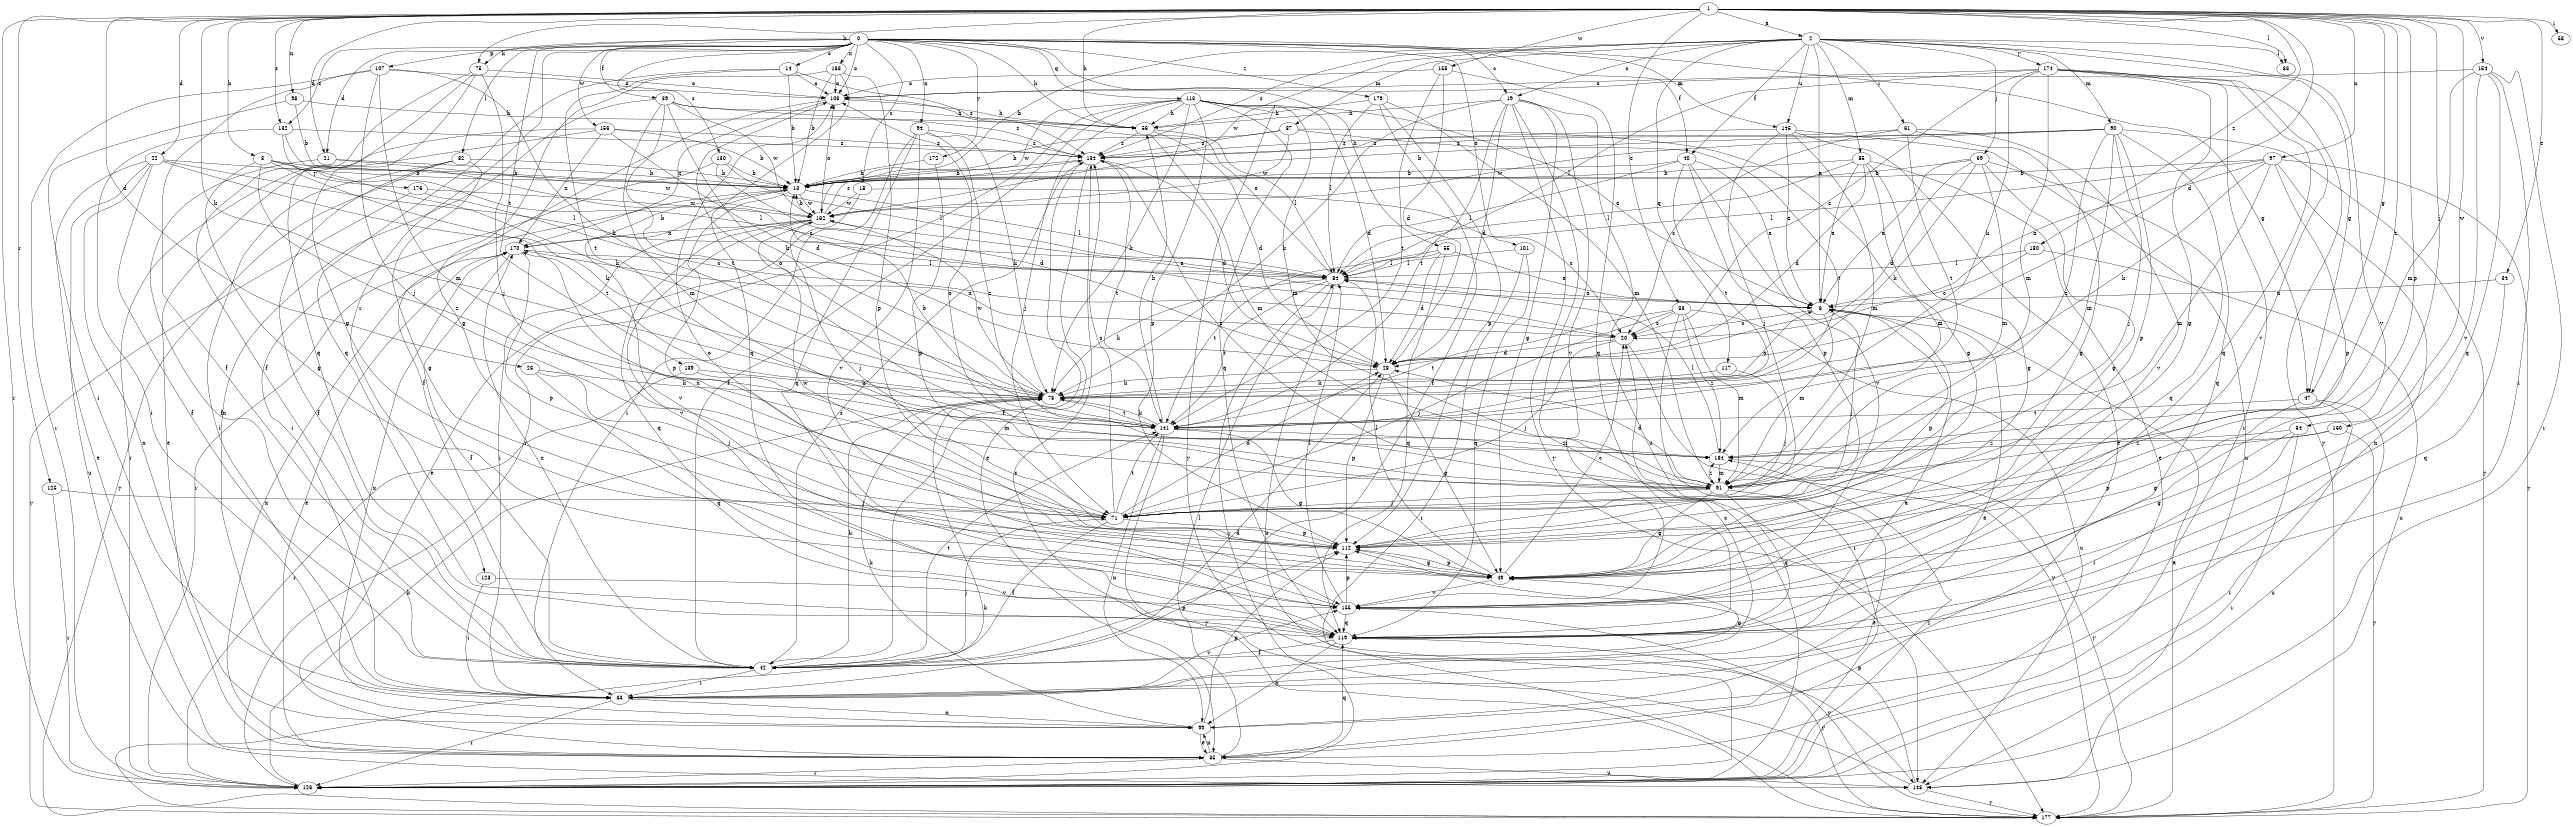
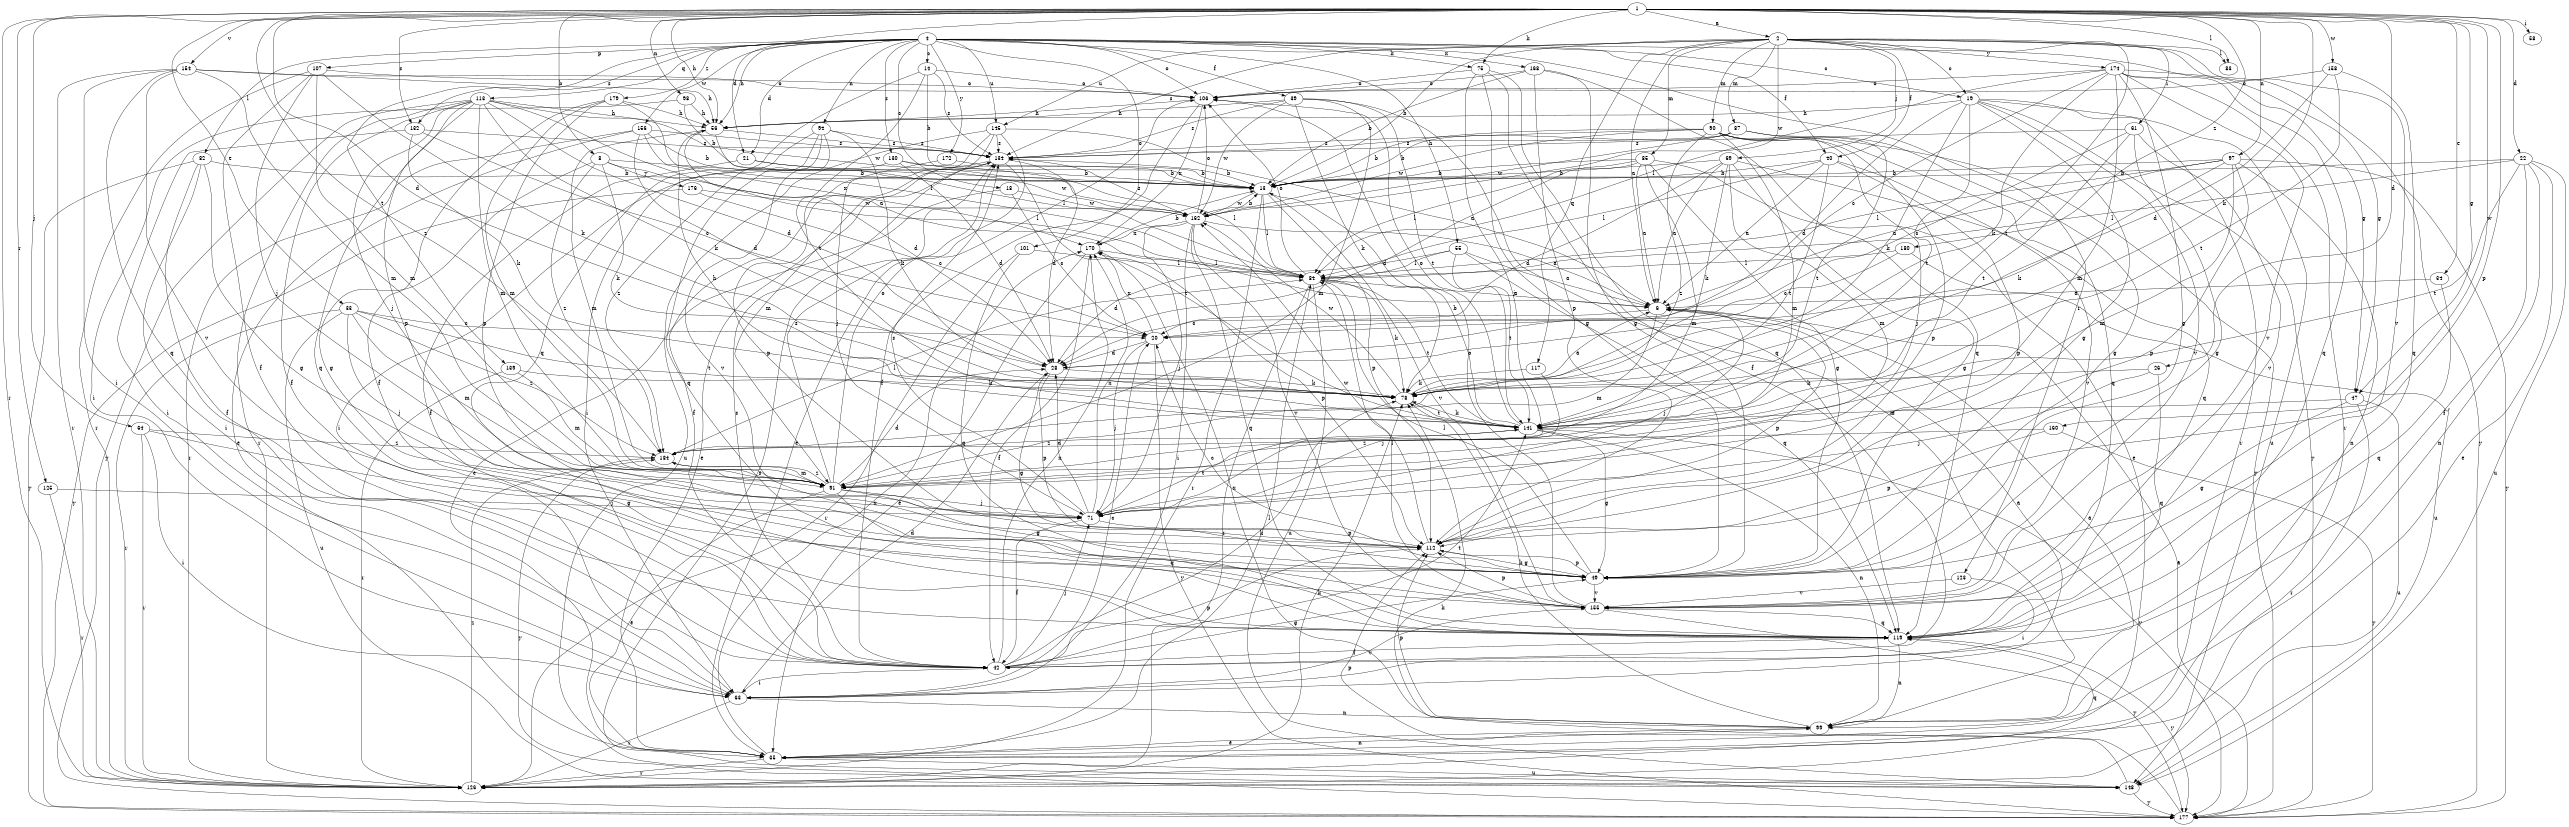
(859, 39) -> (927, 39)
none -> (463, 83)
none -> (2025, 214)
